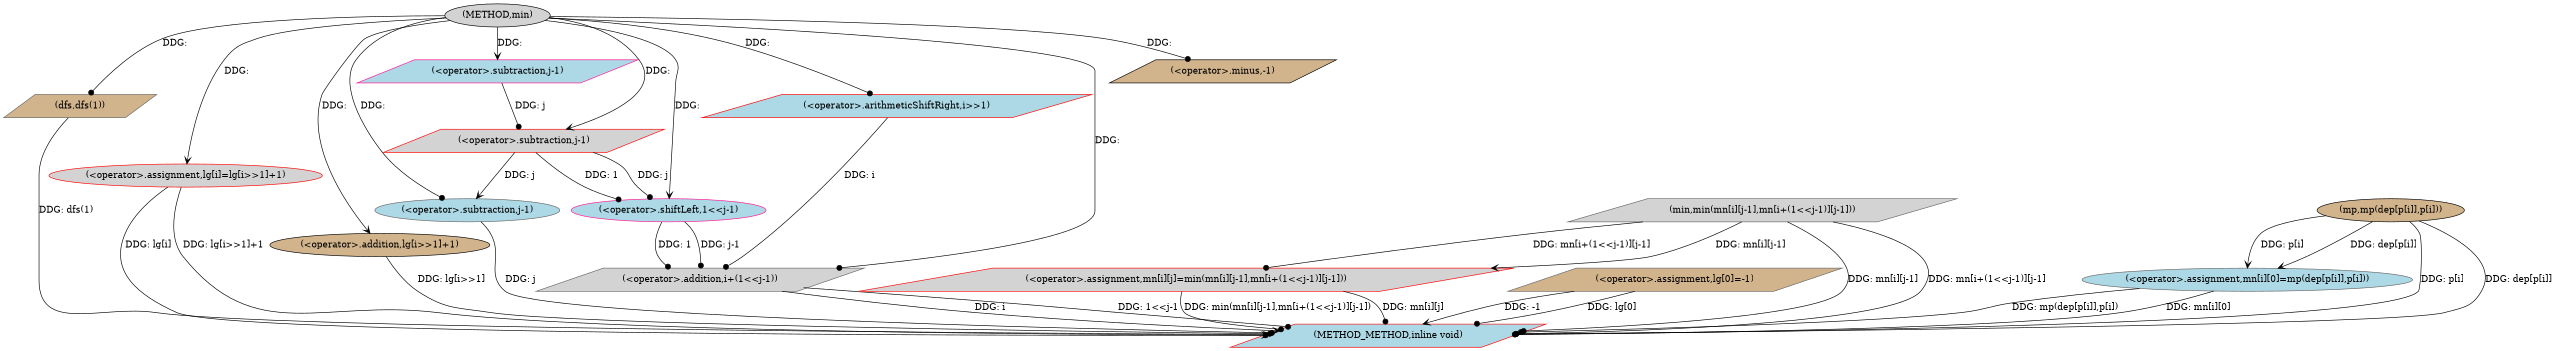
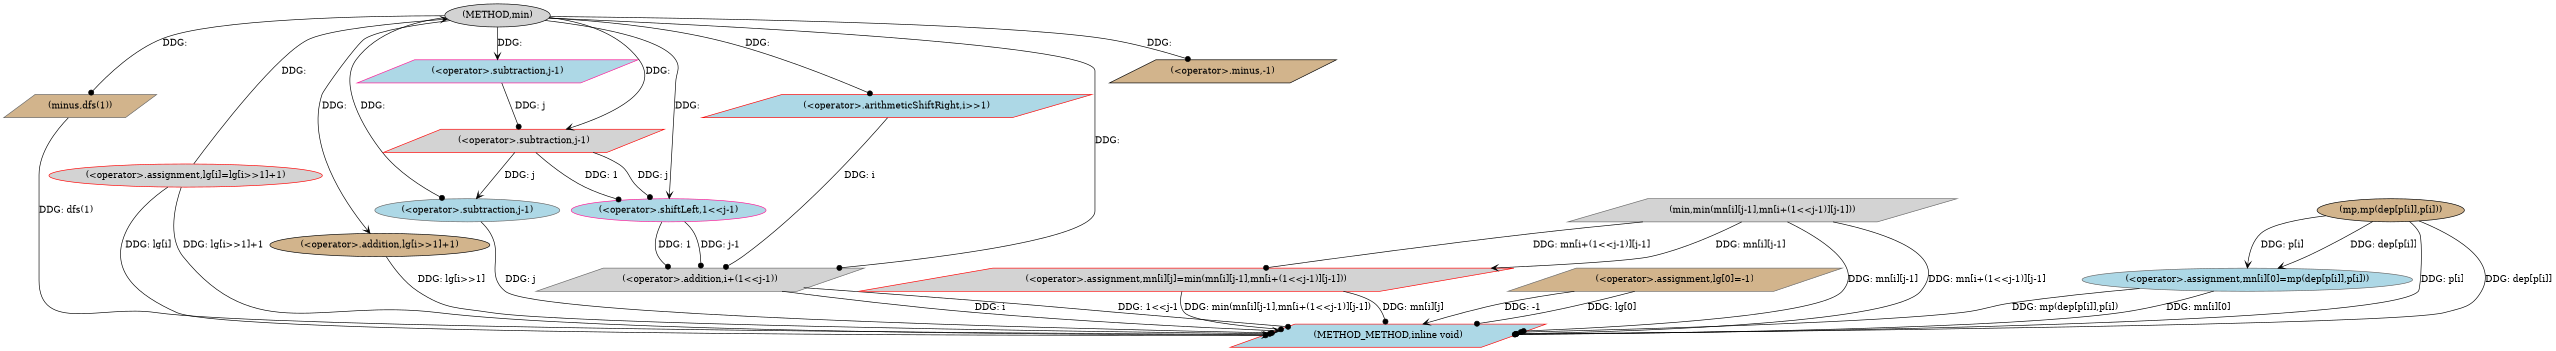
(279, 33) -> (294, 49)
(80, 106) -> (80, 106)
